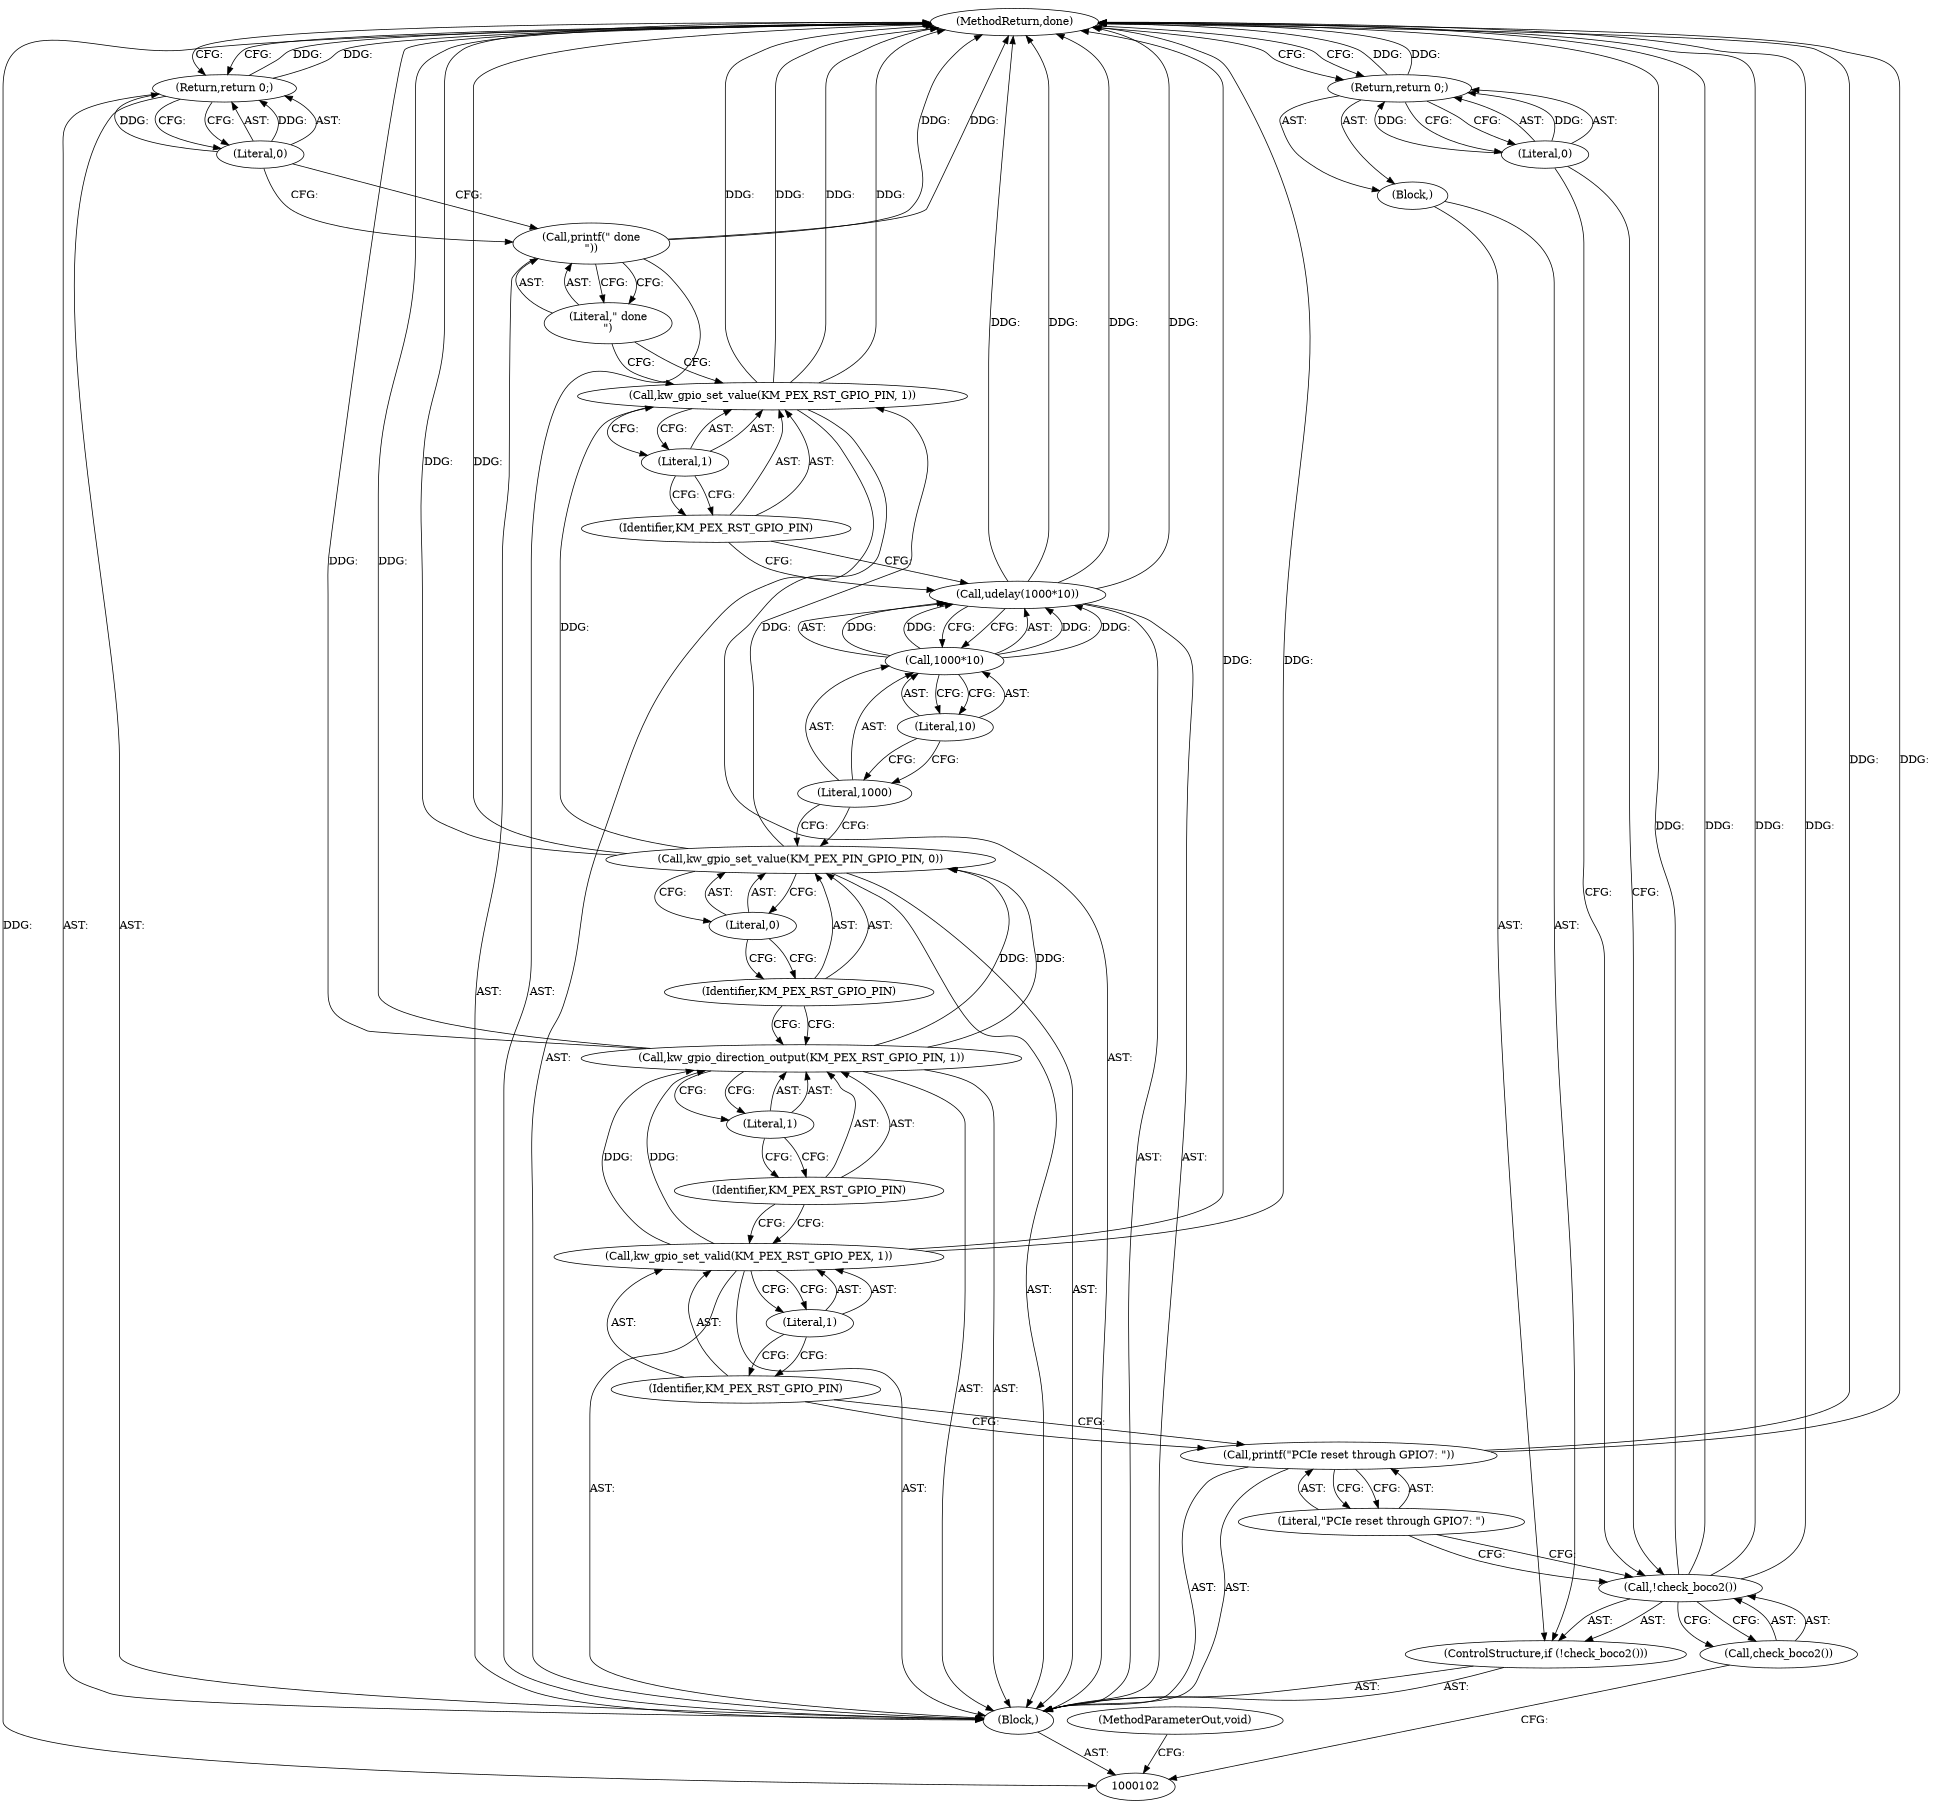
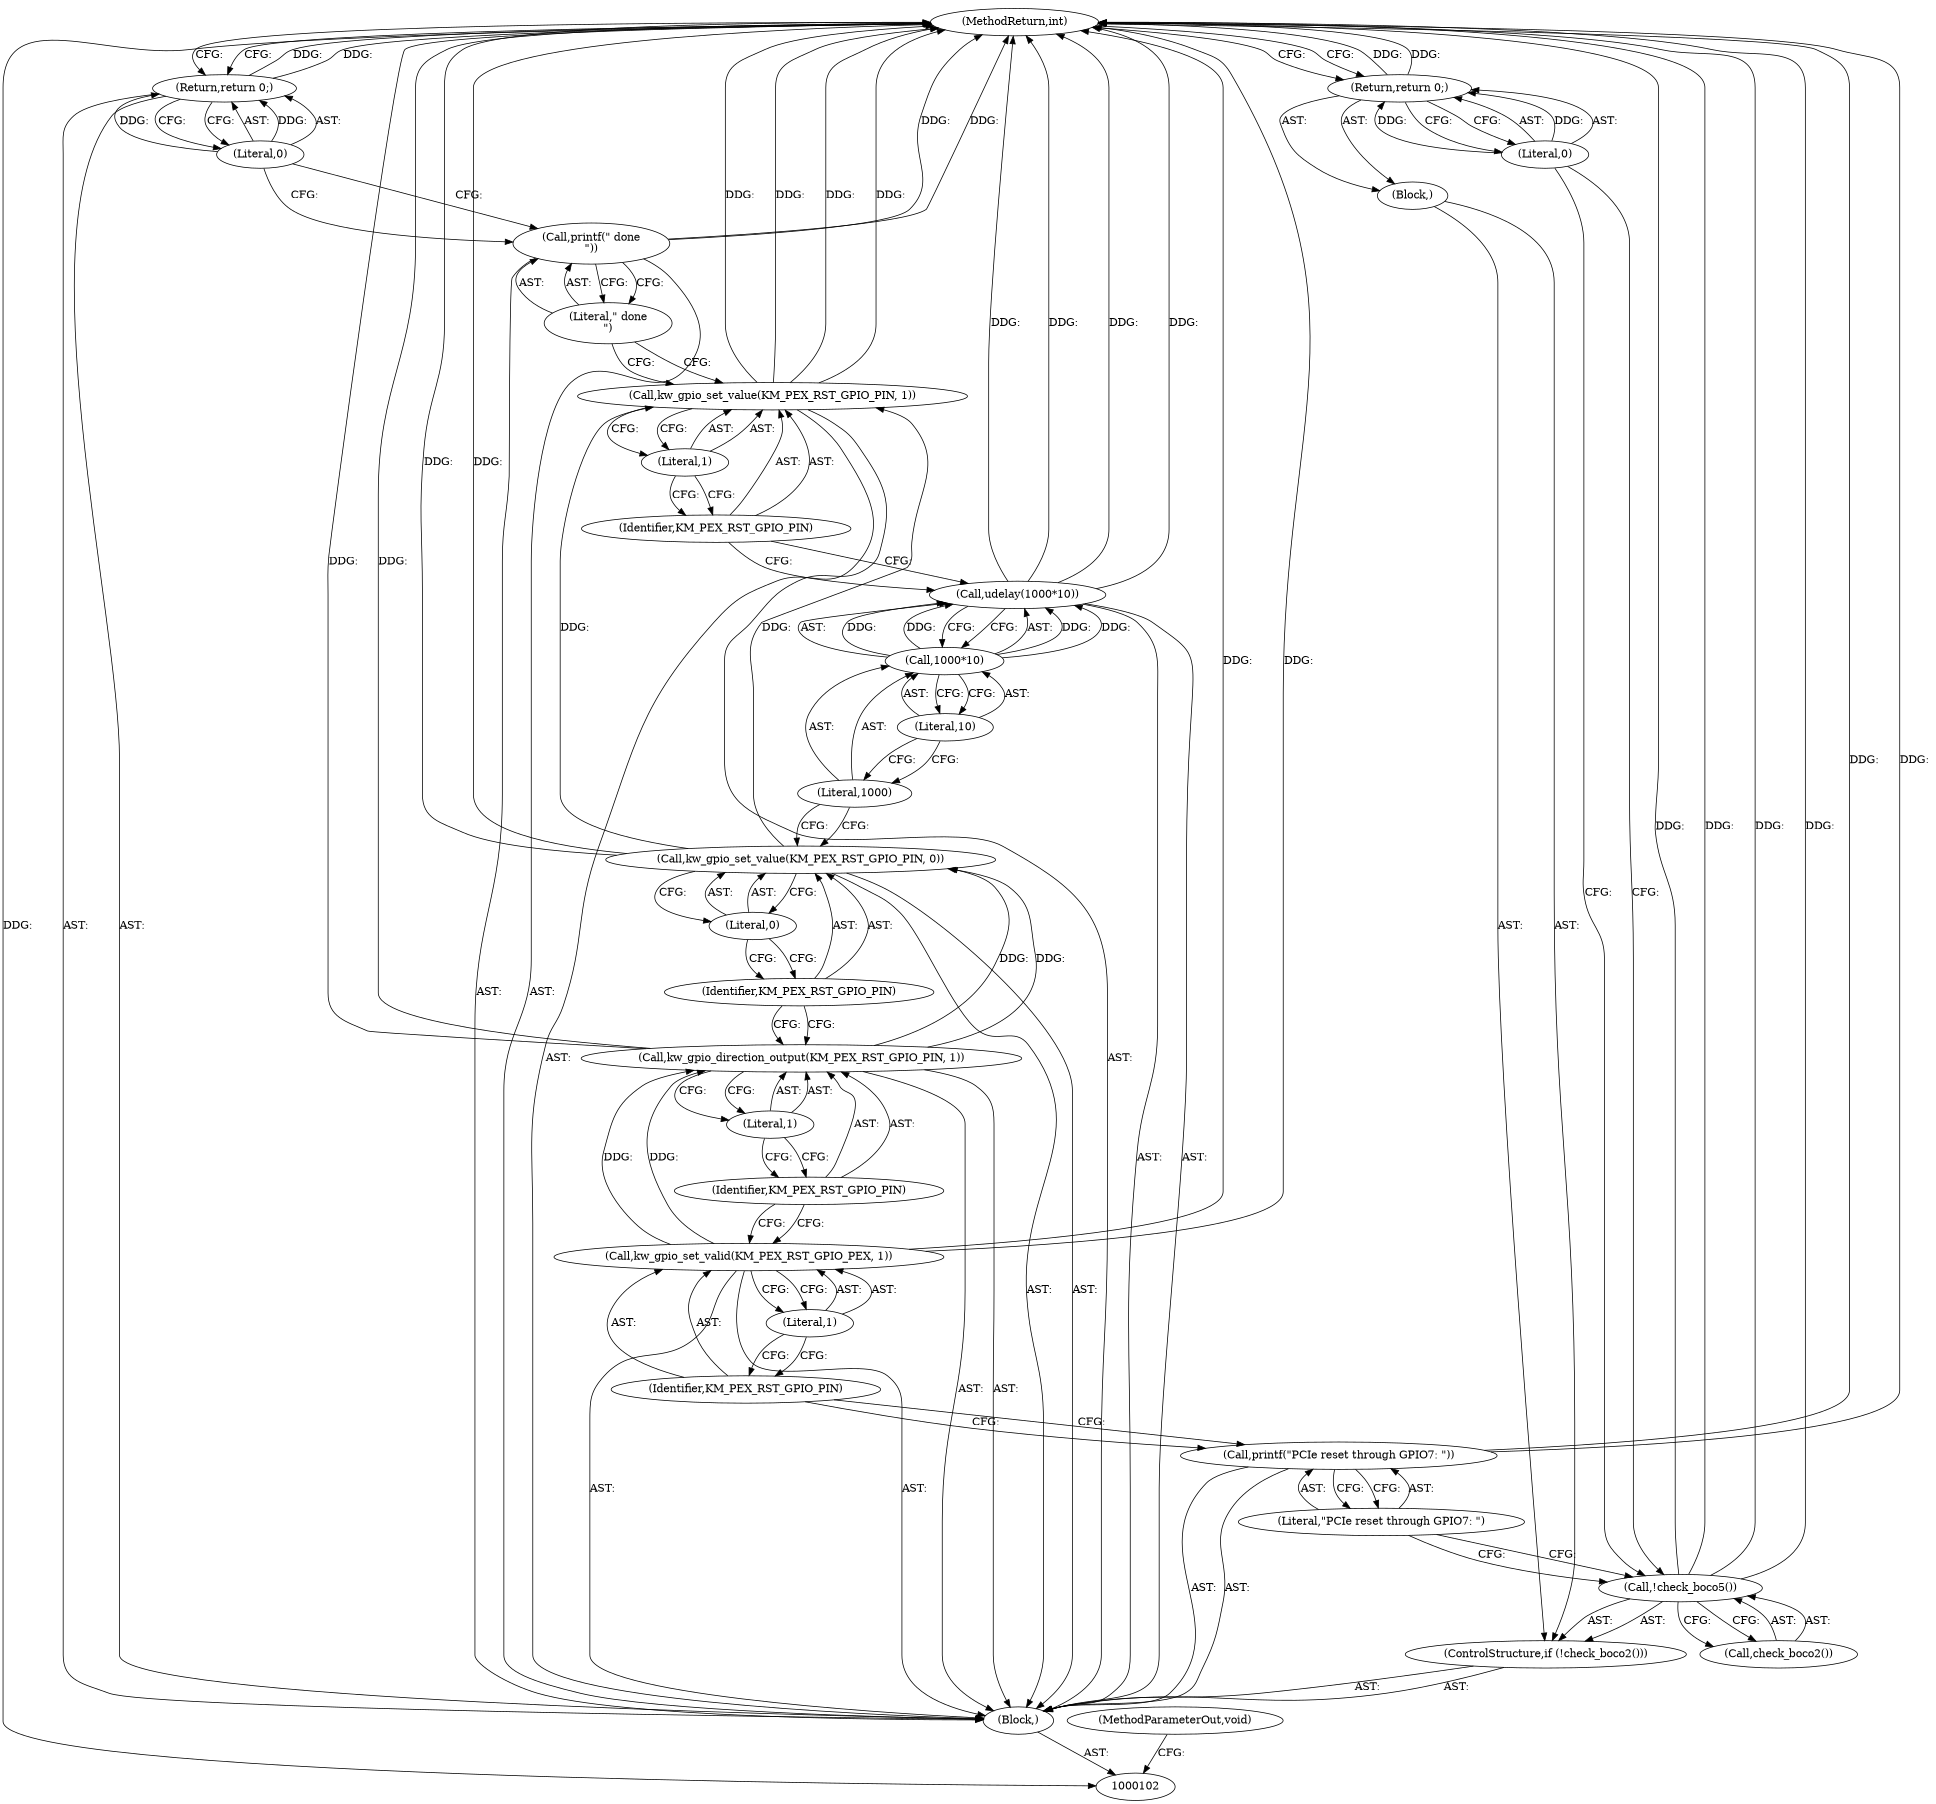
(1015, 22) -> (1015, 22)
(801, 860) -> (801, 860)
(1681, 1588) -> (1681, 1588)
(1453, 1721) -> none
